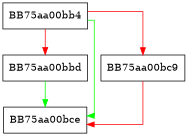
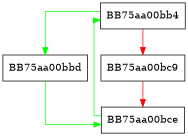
(45, 38) -> (55, 12)
(94, 65) -> (94, 71)
